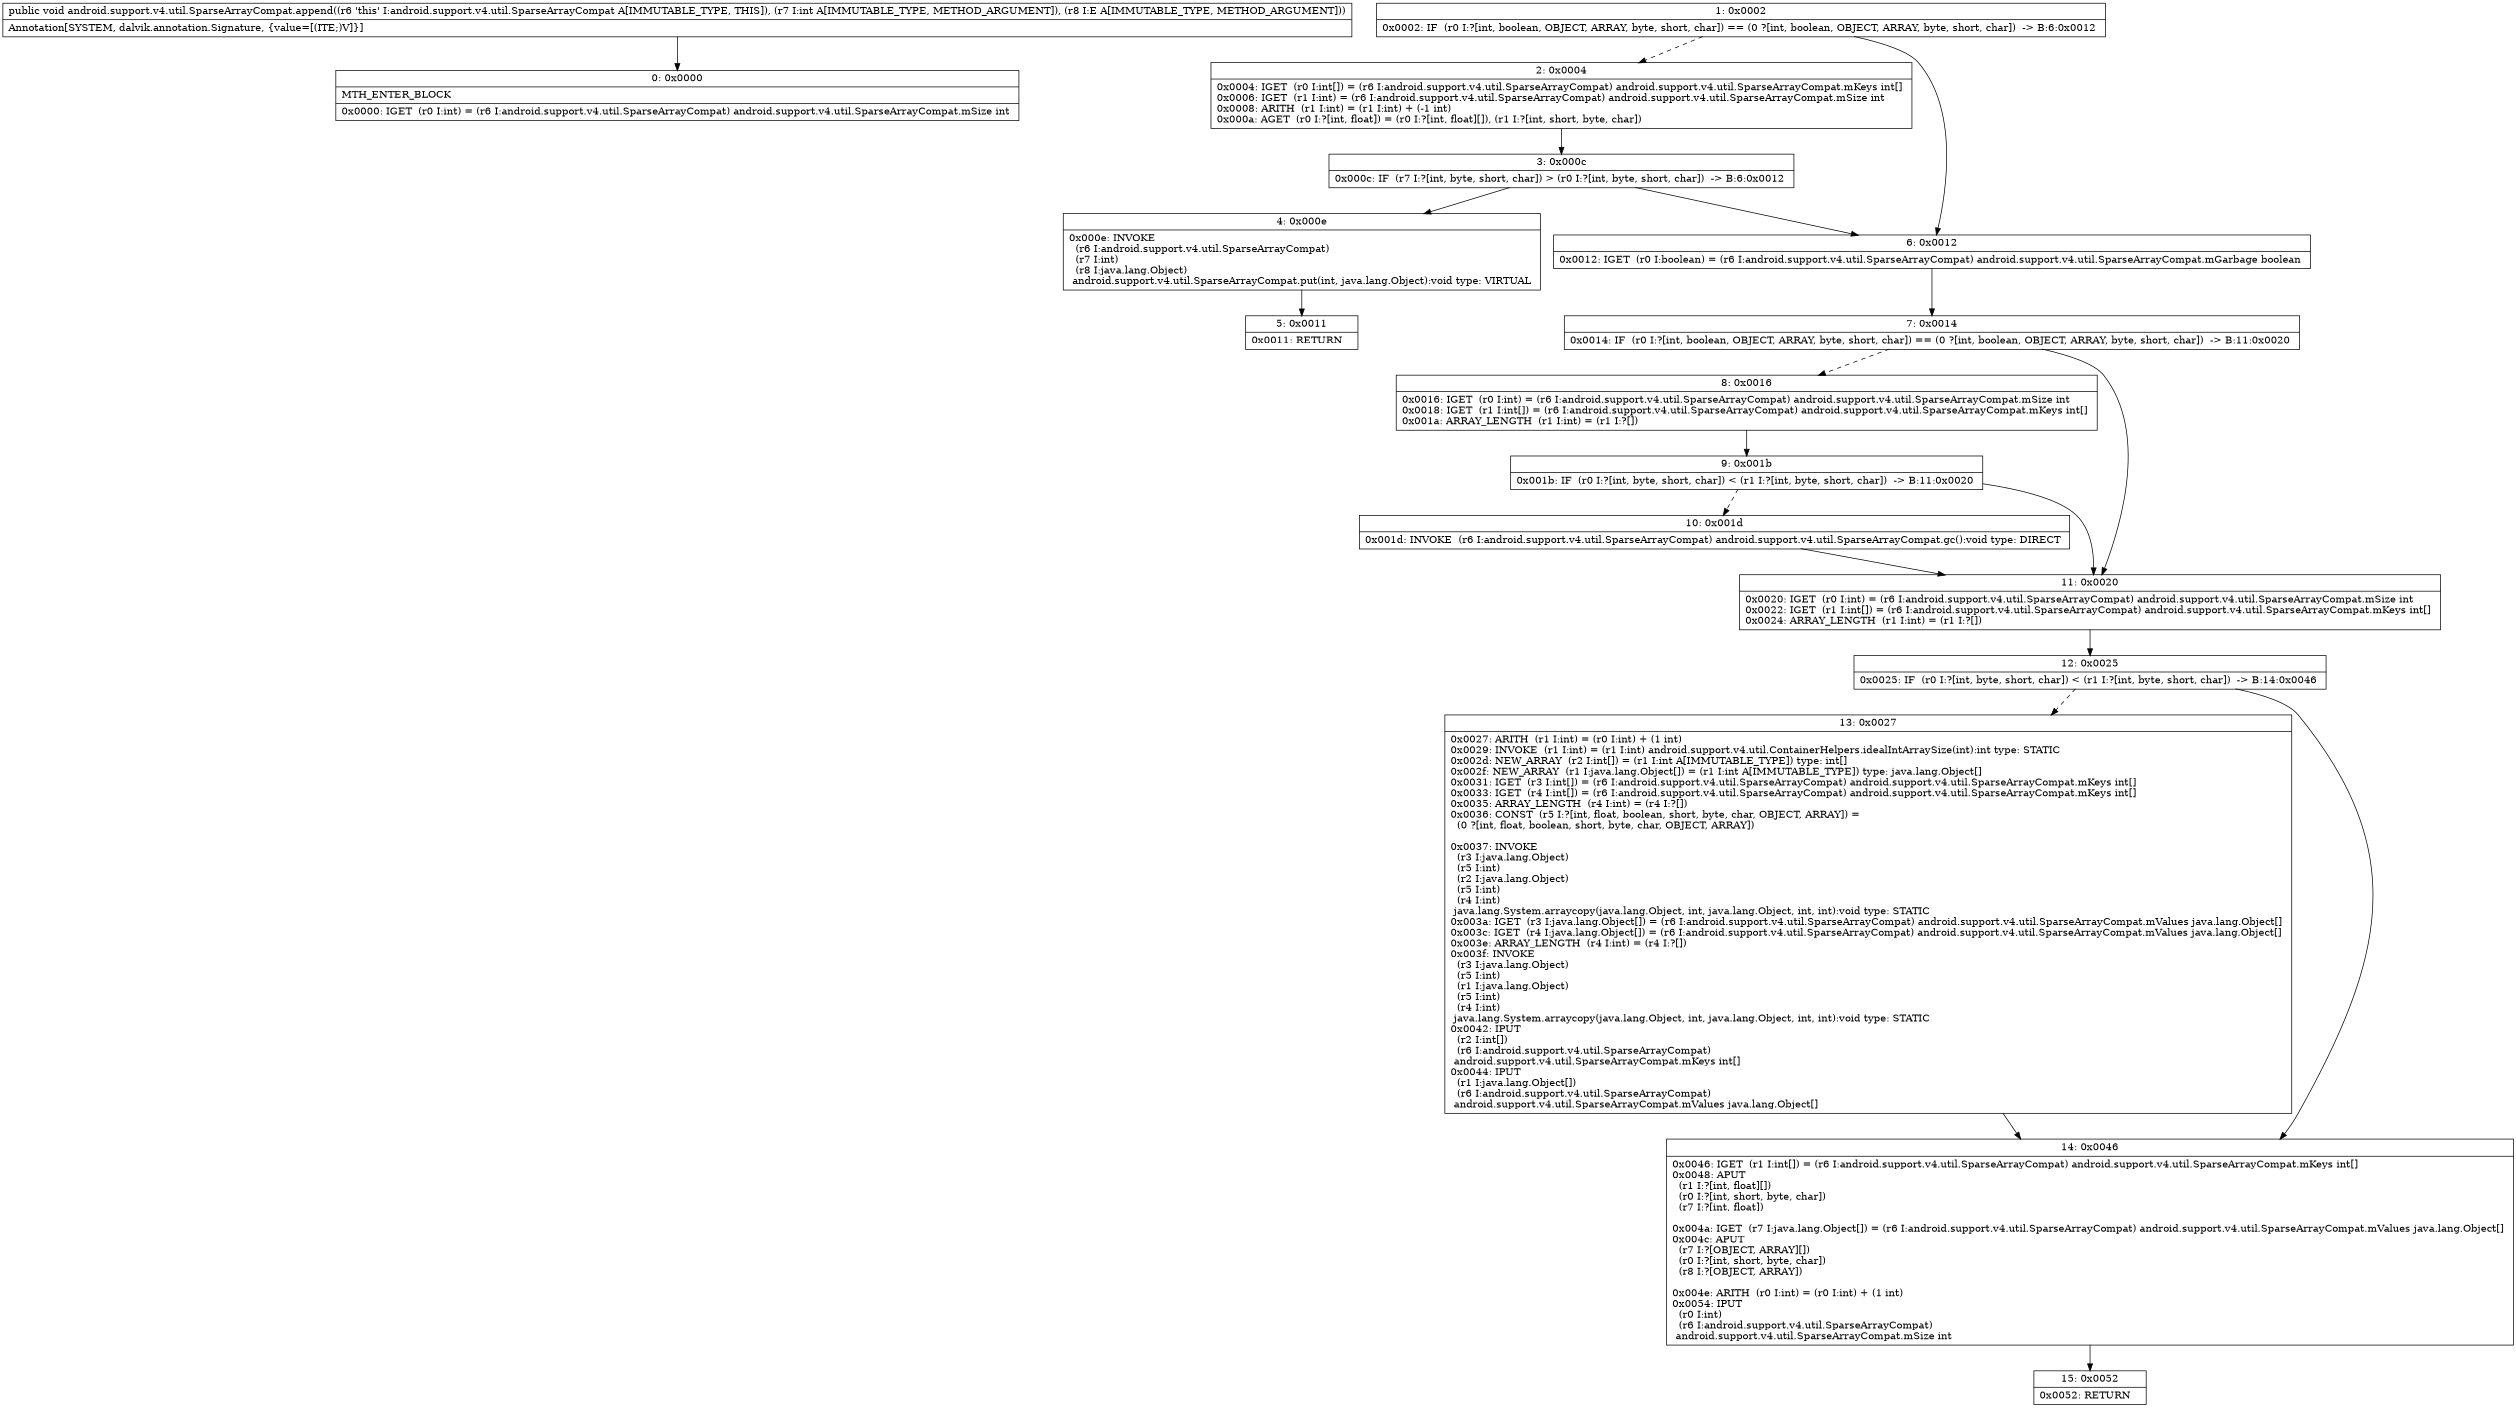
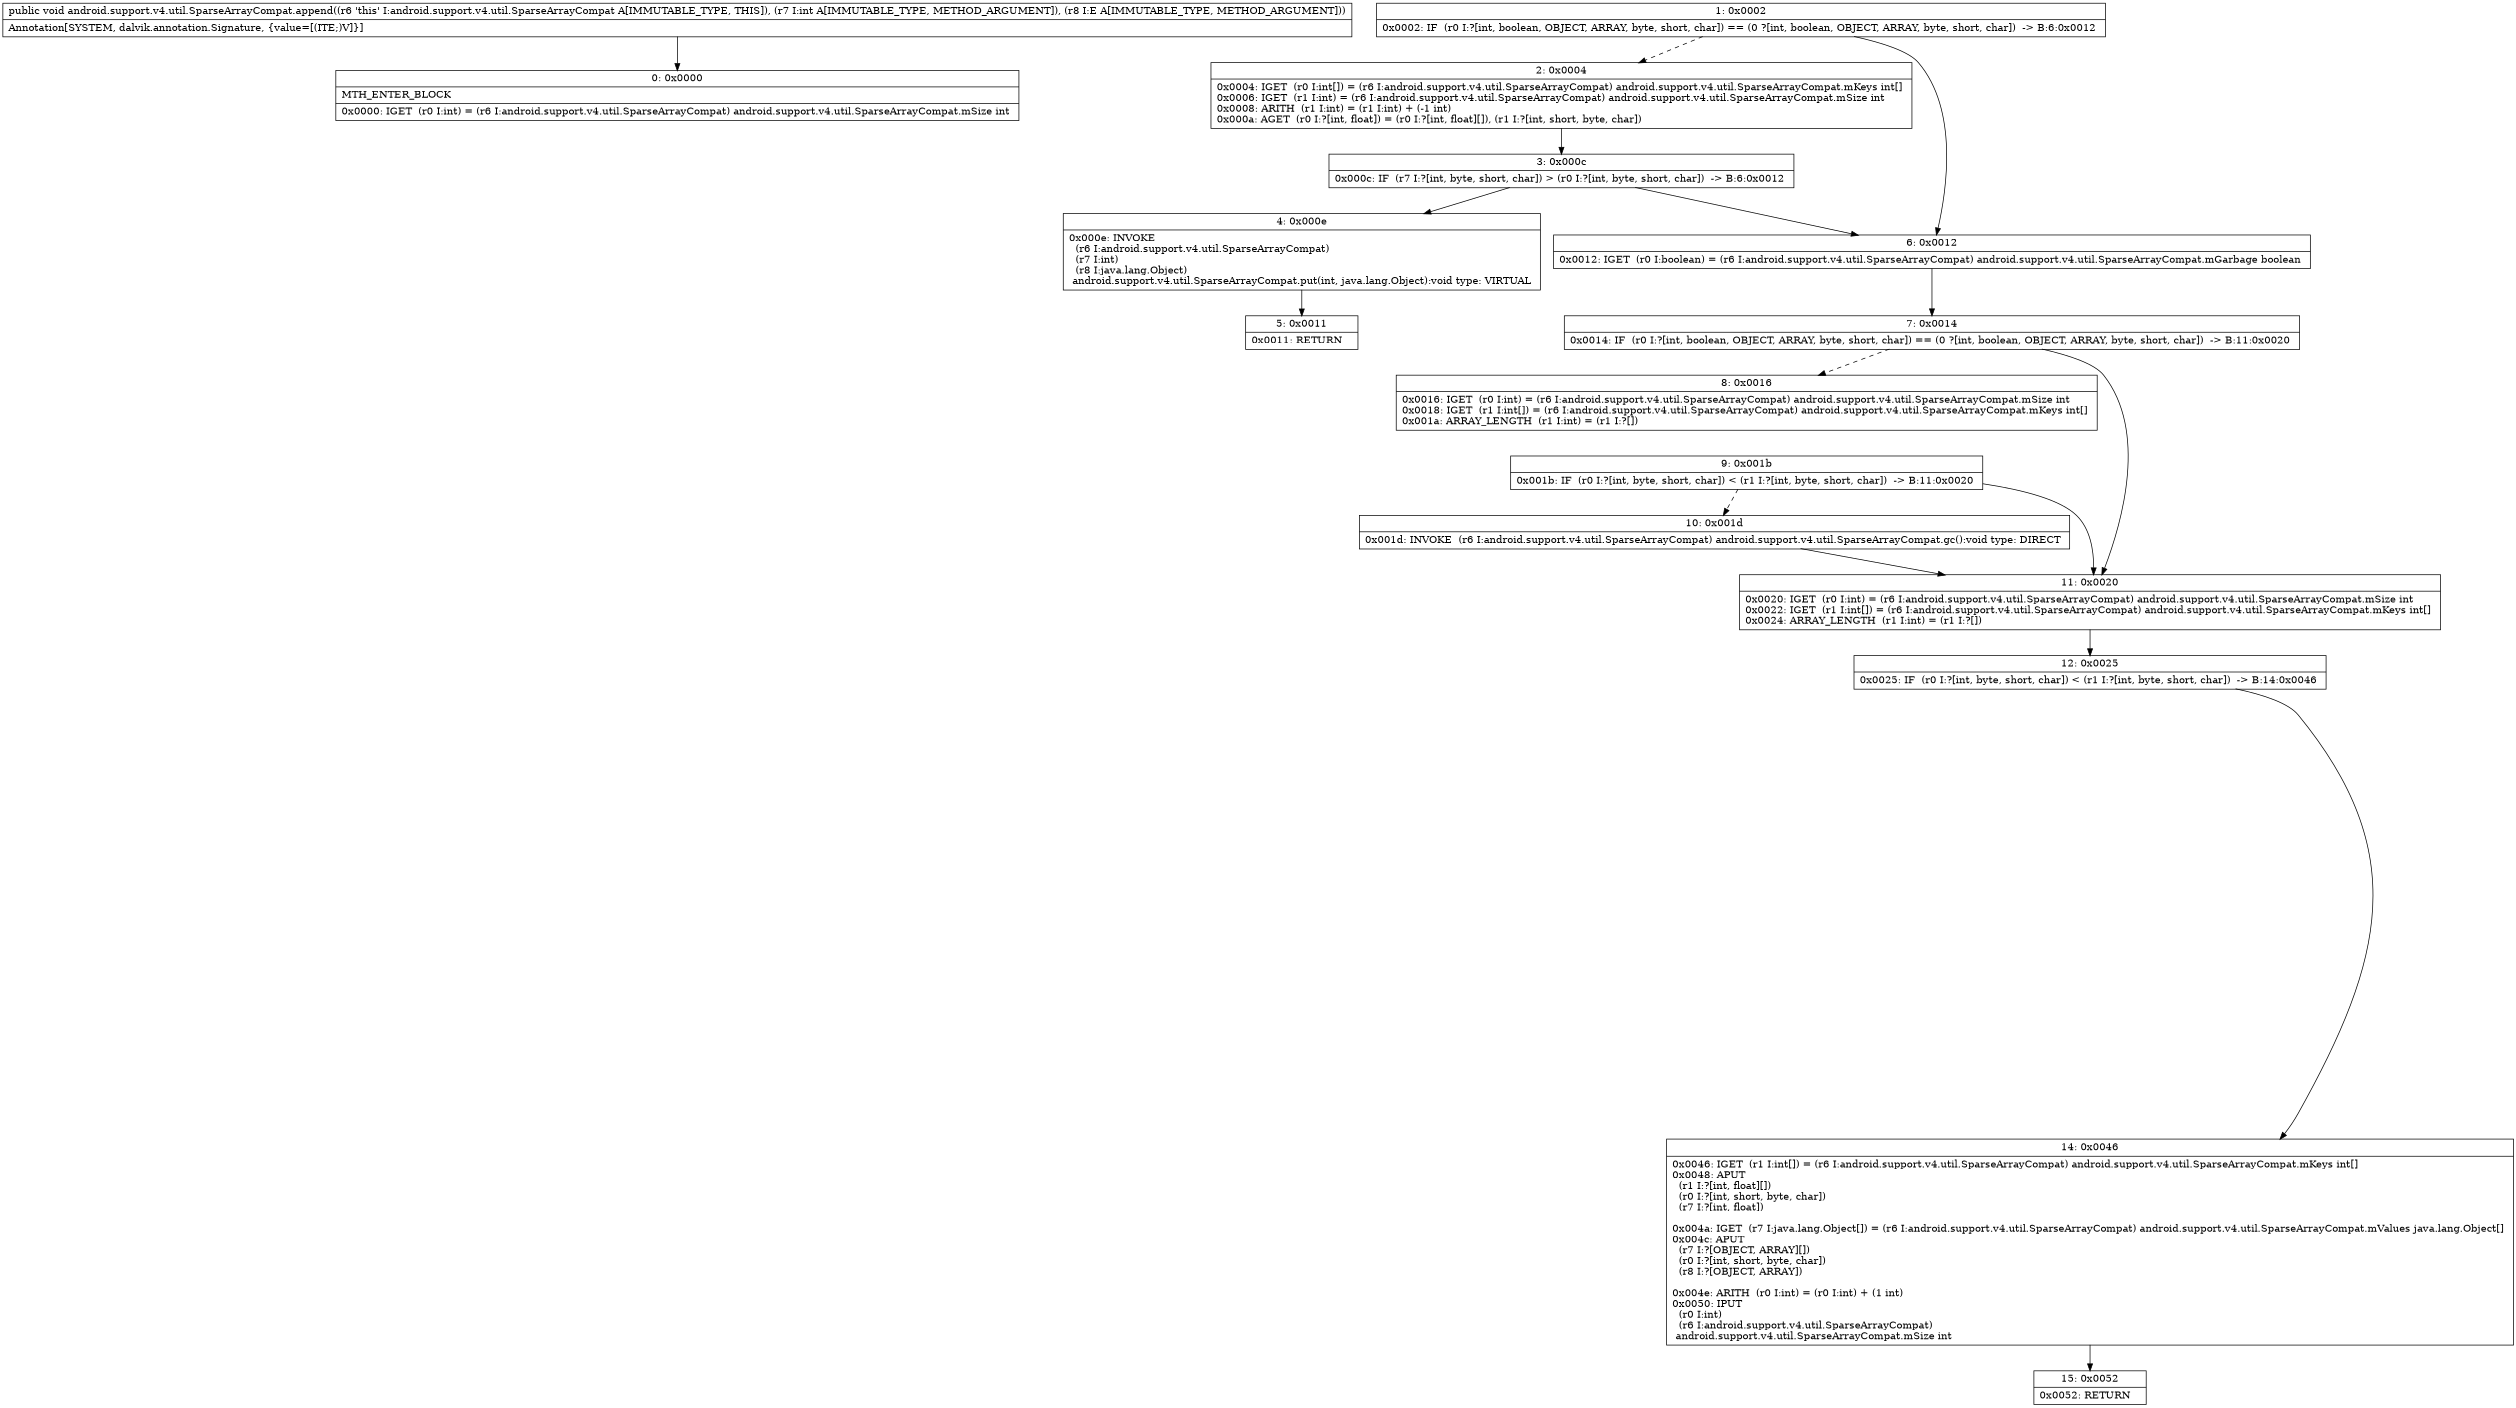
(1747, 440) -> none
(1868, 914) -> none
(1711, 1304) -> (1711, 1304)
